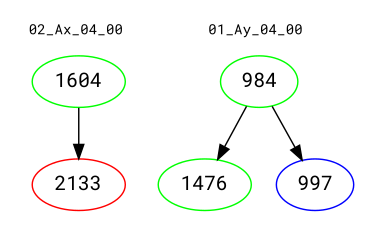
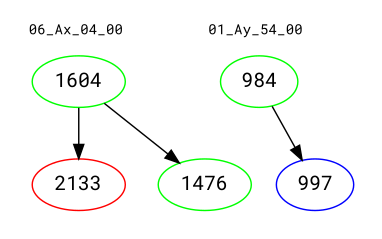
(77, 31) -> (77, 31)
(256, 31) -> (256, 31)
(236, 126) -> (127, 121)
